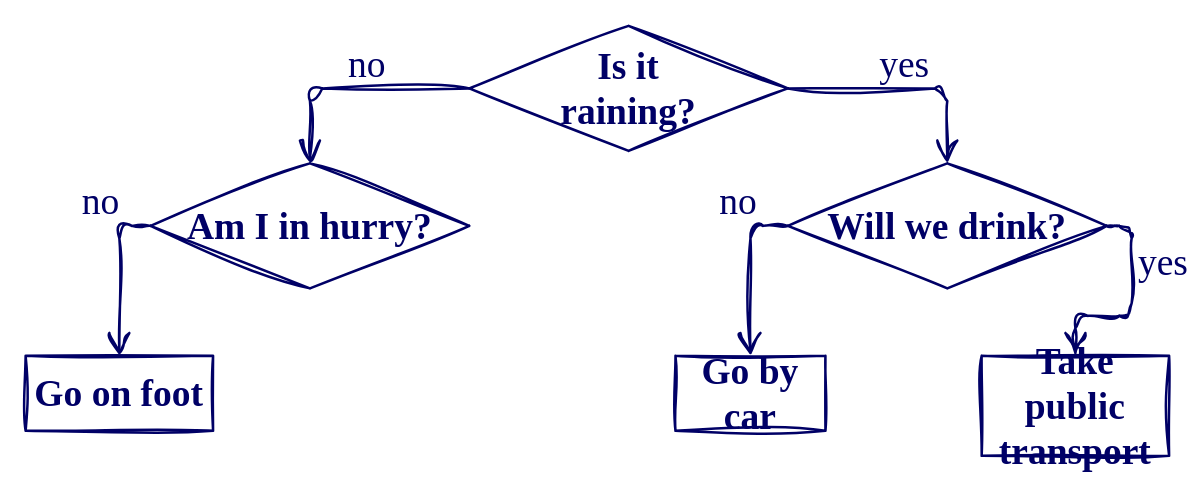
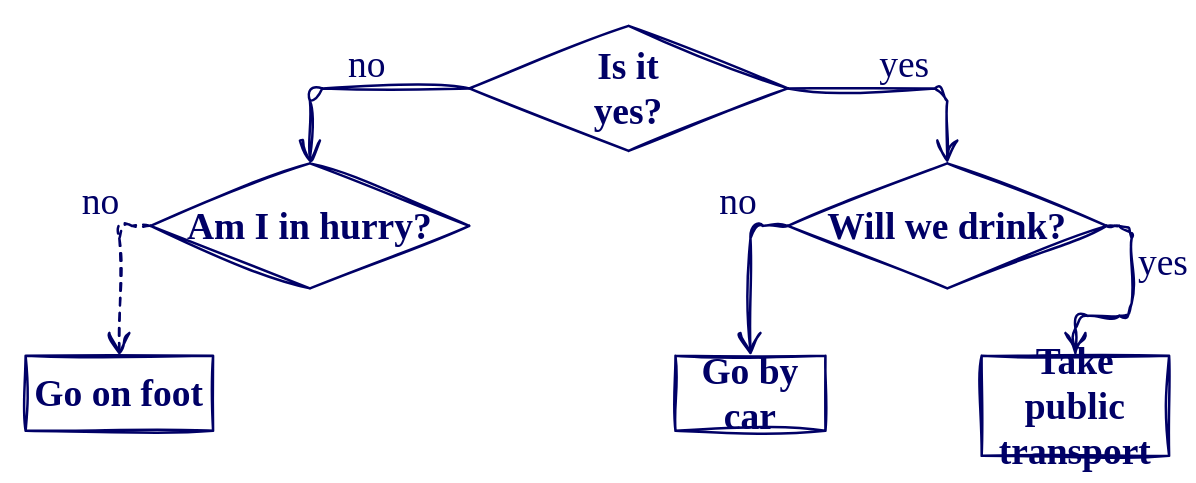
(629, 88) -> (629, 88)
(119, 283) -> (119, 283)
